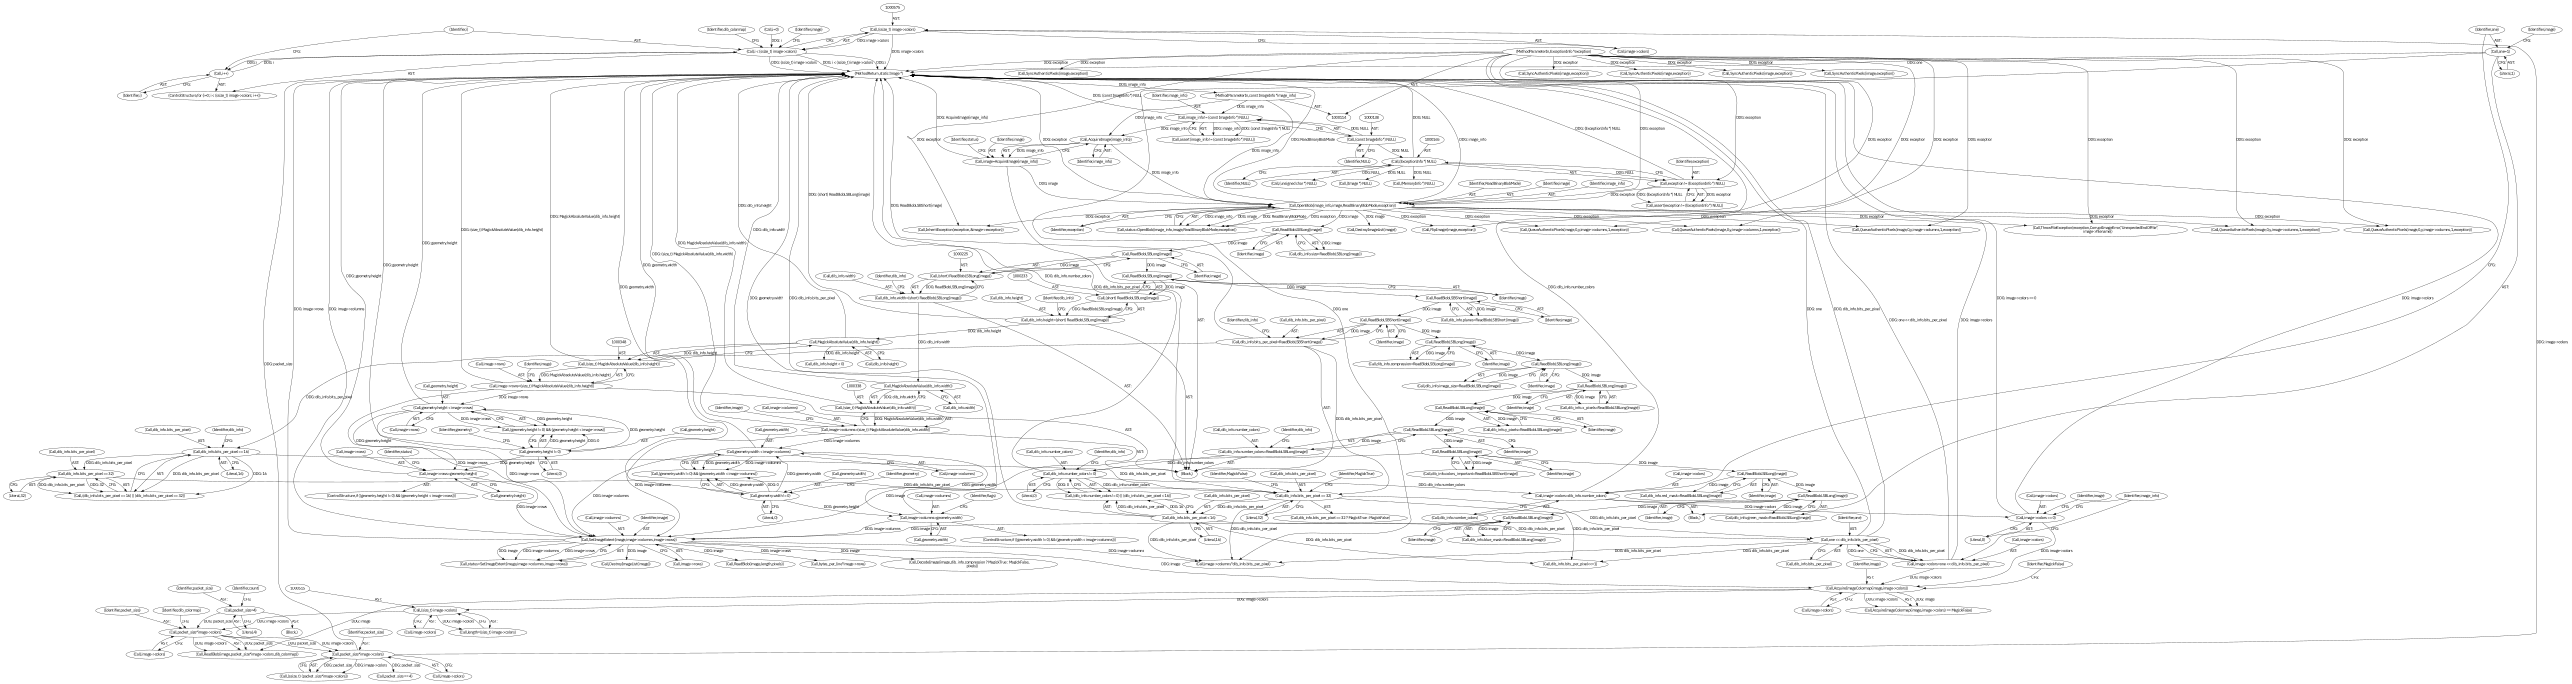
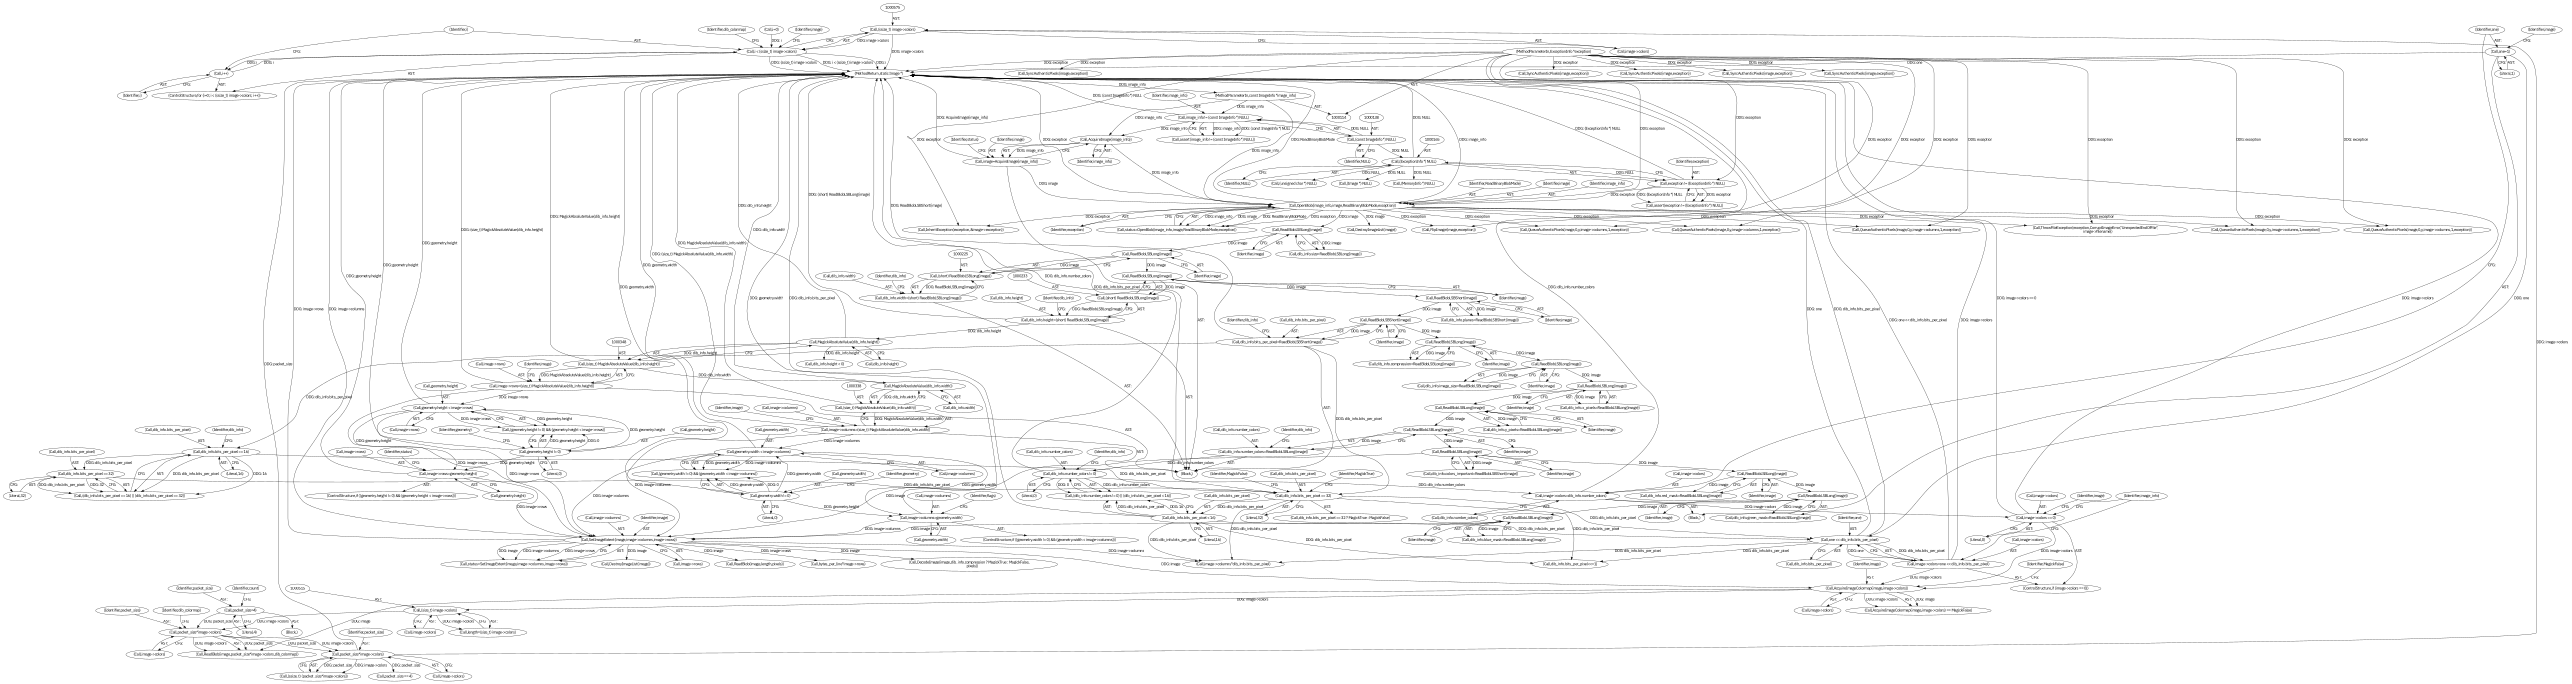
(1339, 87) -> (2316, 400)
(918, 341) -> (761, 380)
none -> (2056, 589)
